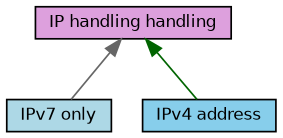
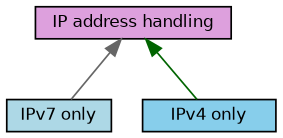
(133, 23) -> (133, 23)
(209, 116) -> (209, 116)
